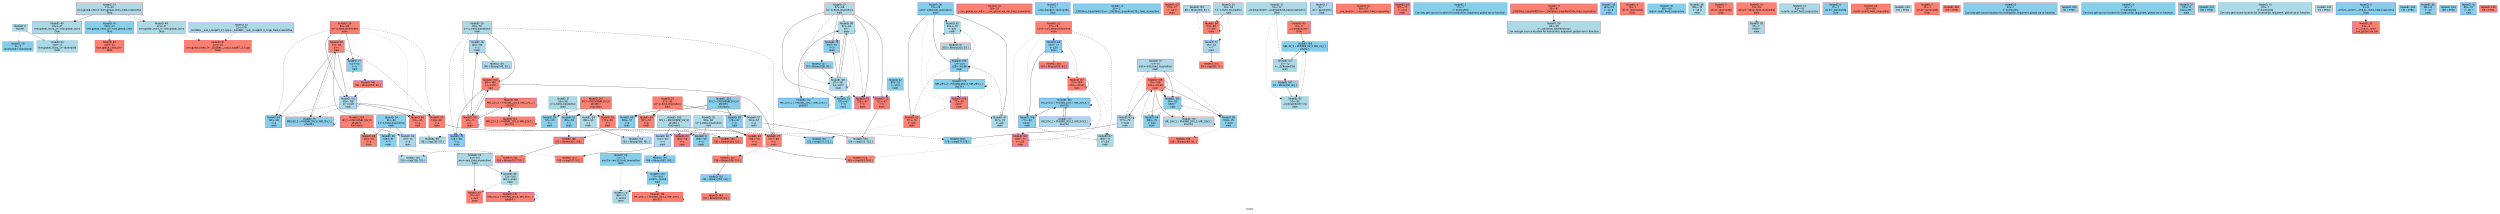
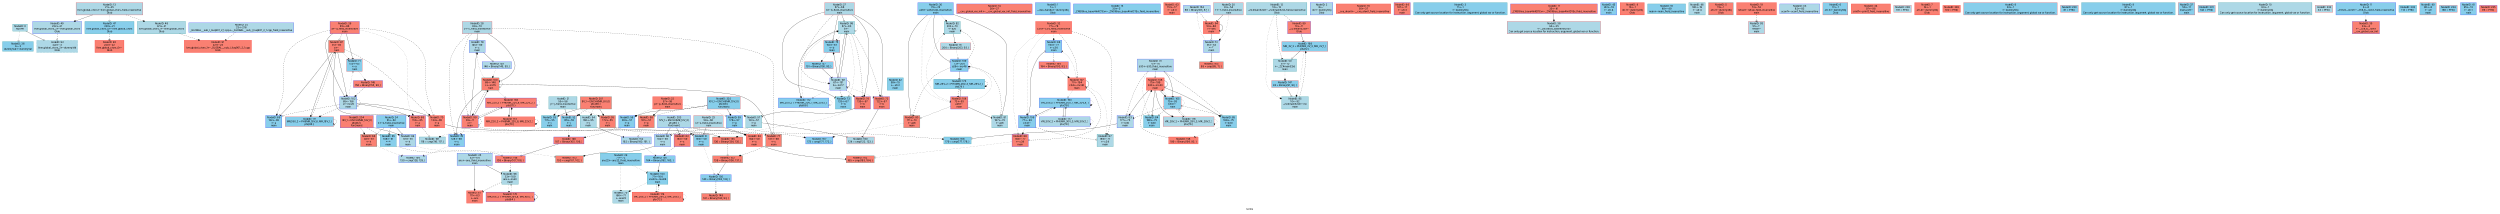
(889, 93) -> (870, 64)
(714, 110) -> (809, 113)
